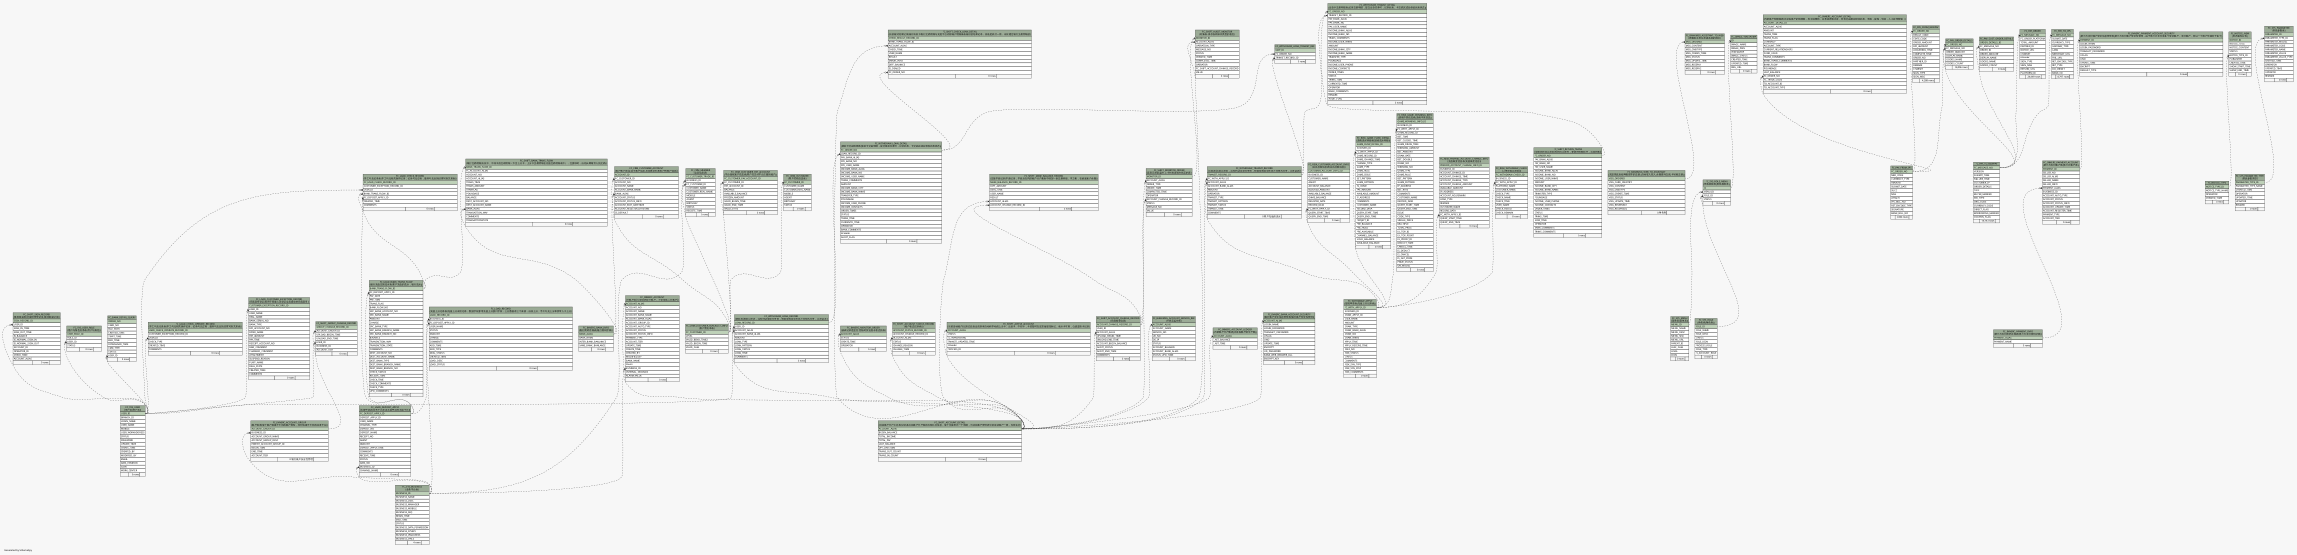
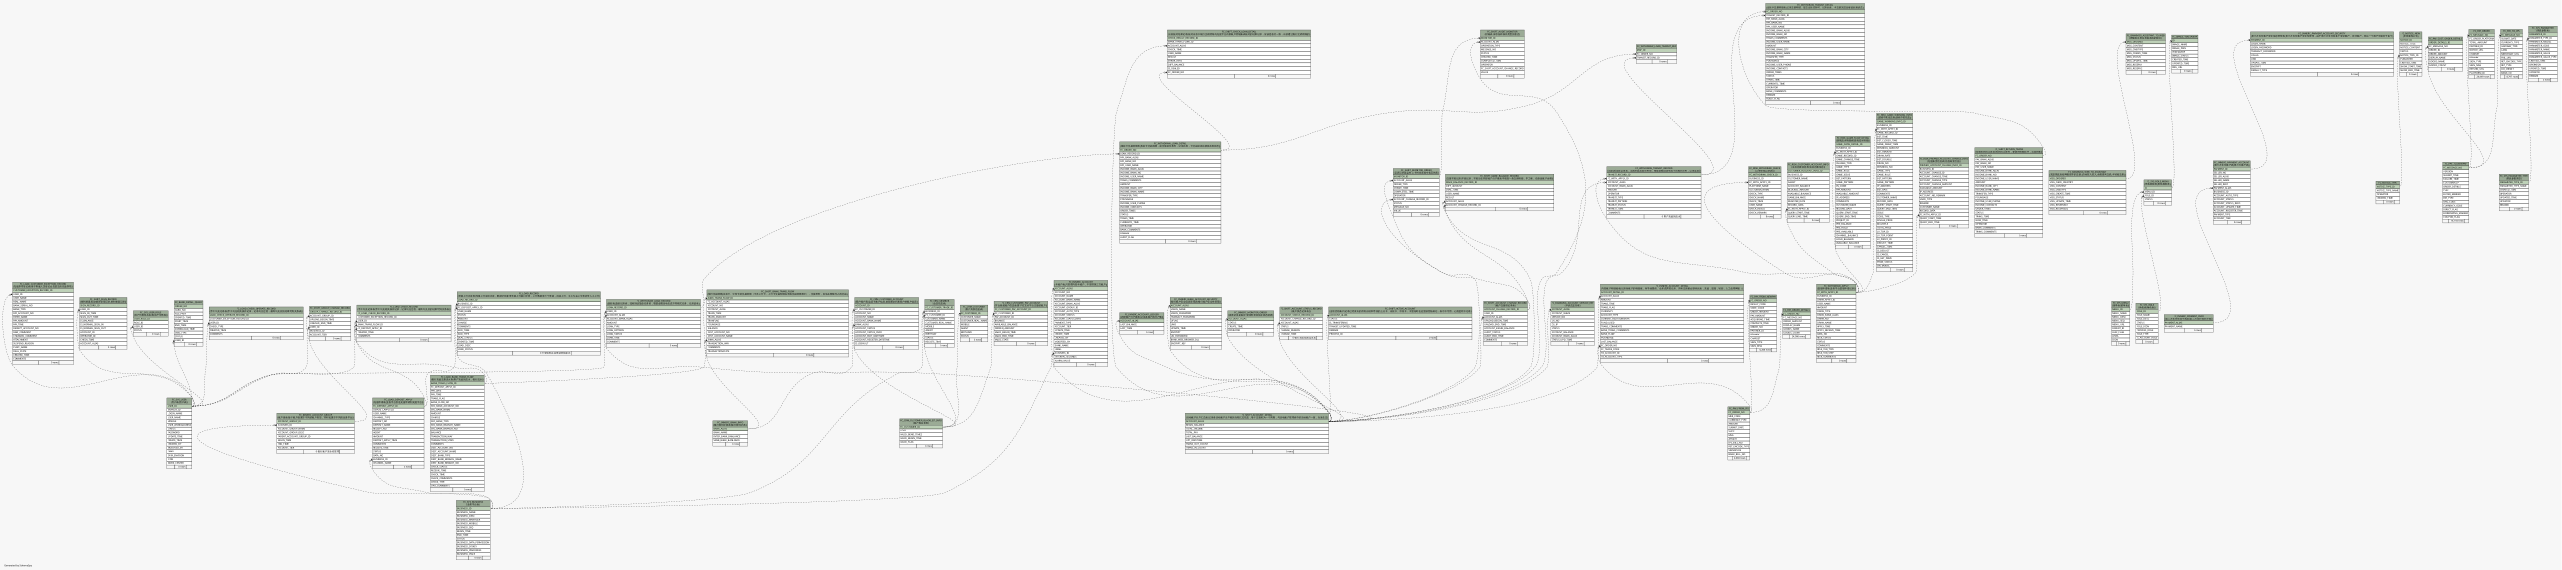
(1977, 117) -> none
(1662, 213) -> (2103, 213)
(1360, 304) -> (1836, 288)
(1118, 321) -> (1506, 306)
(921, 353) -> (1304, 338)
(533, 368) -> (555, 353)
(366, 374) -> none
none -> (1501, 406)
